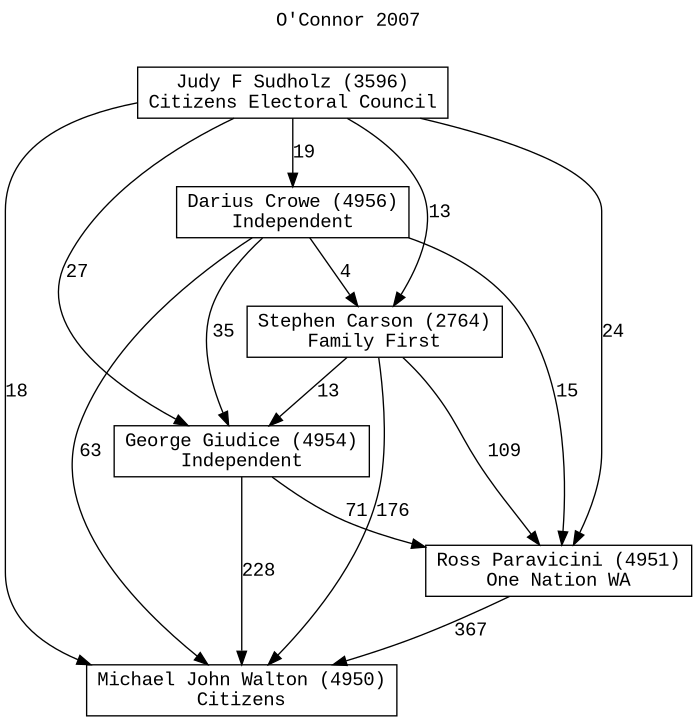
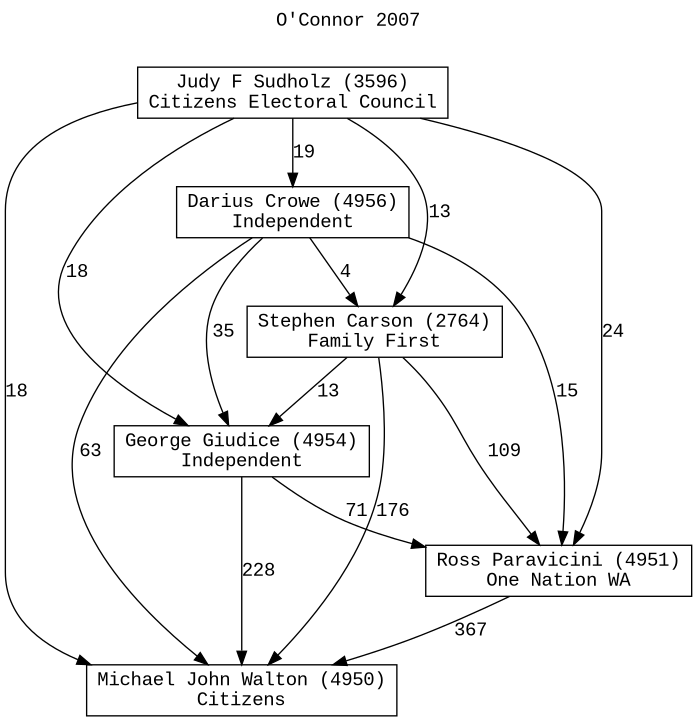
(77, 272) -> (77, 272)
